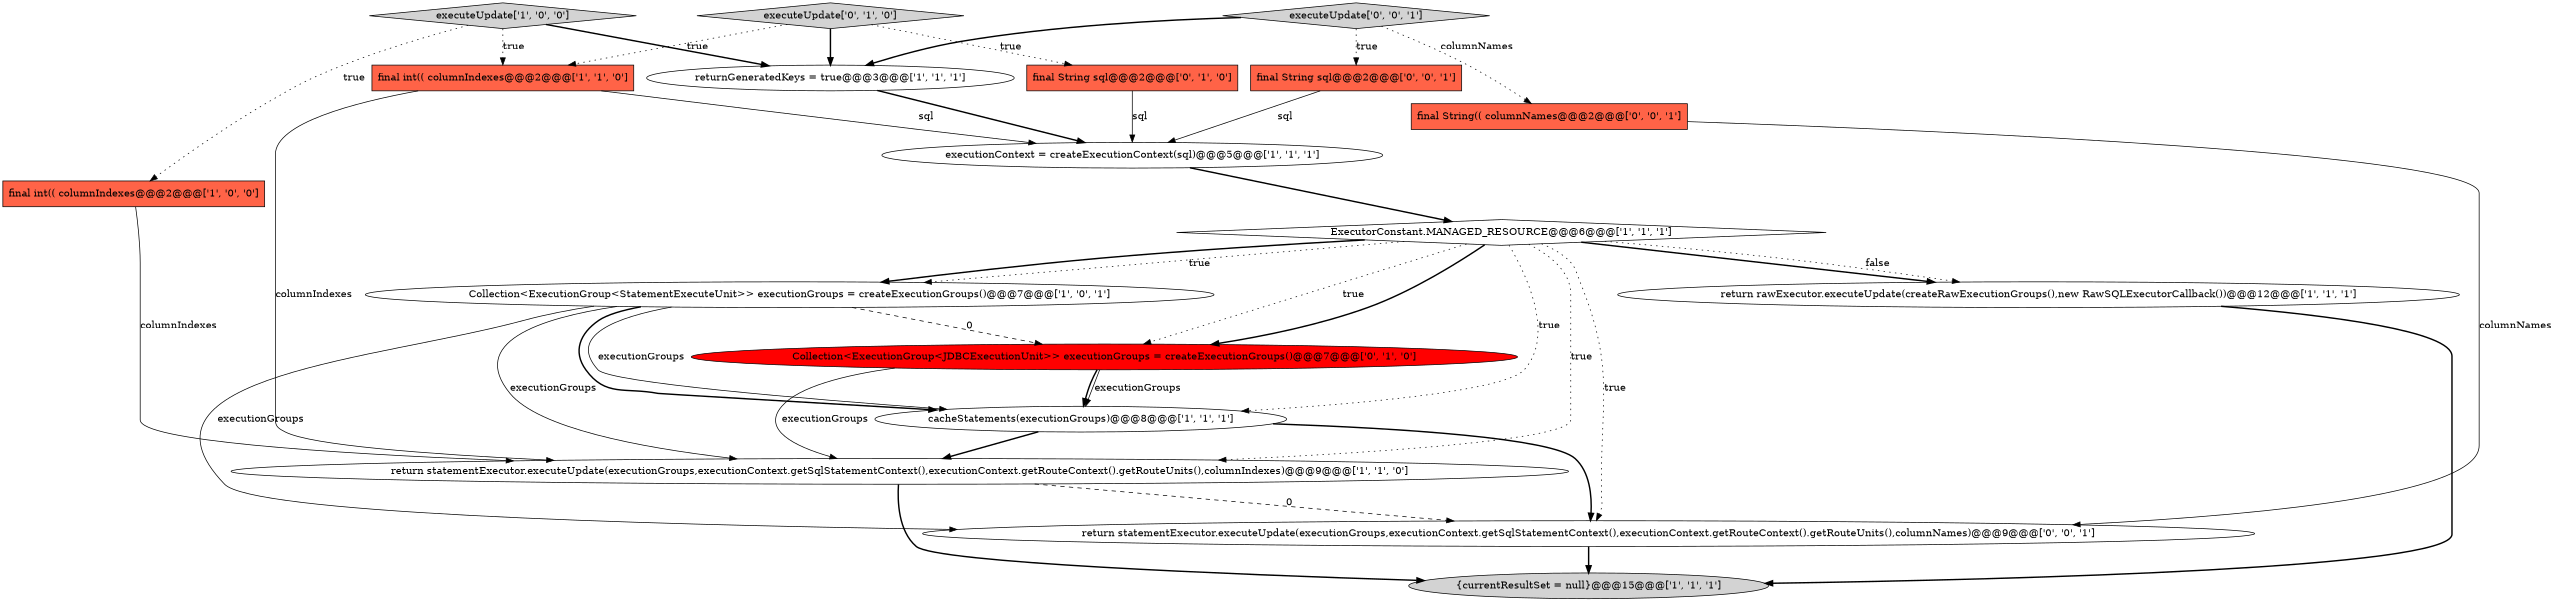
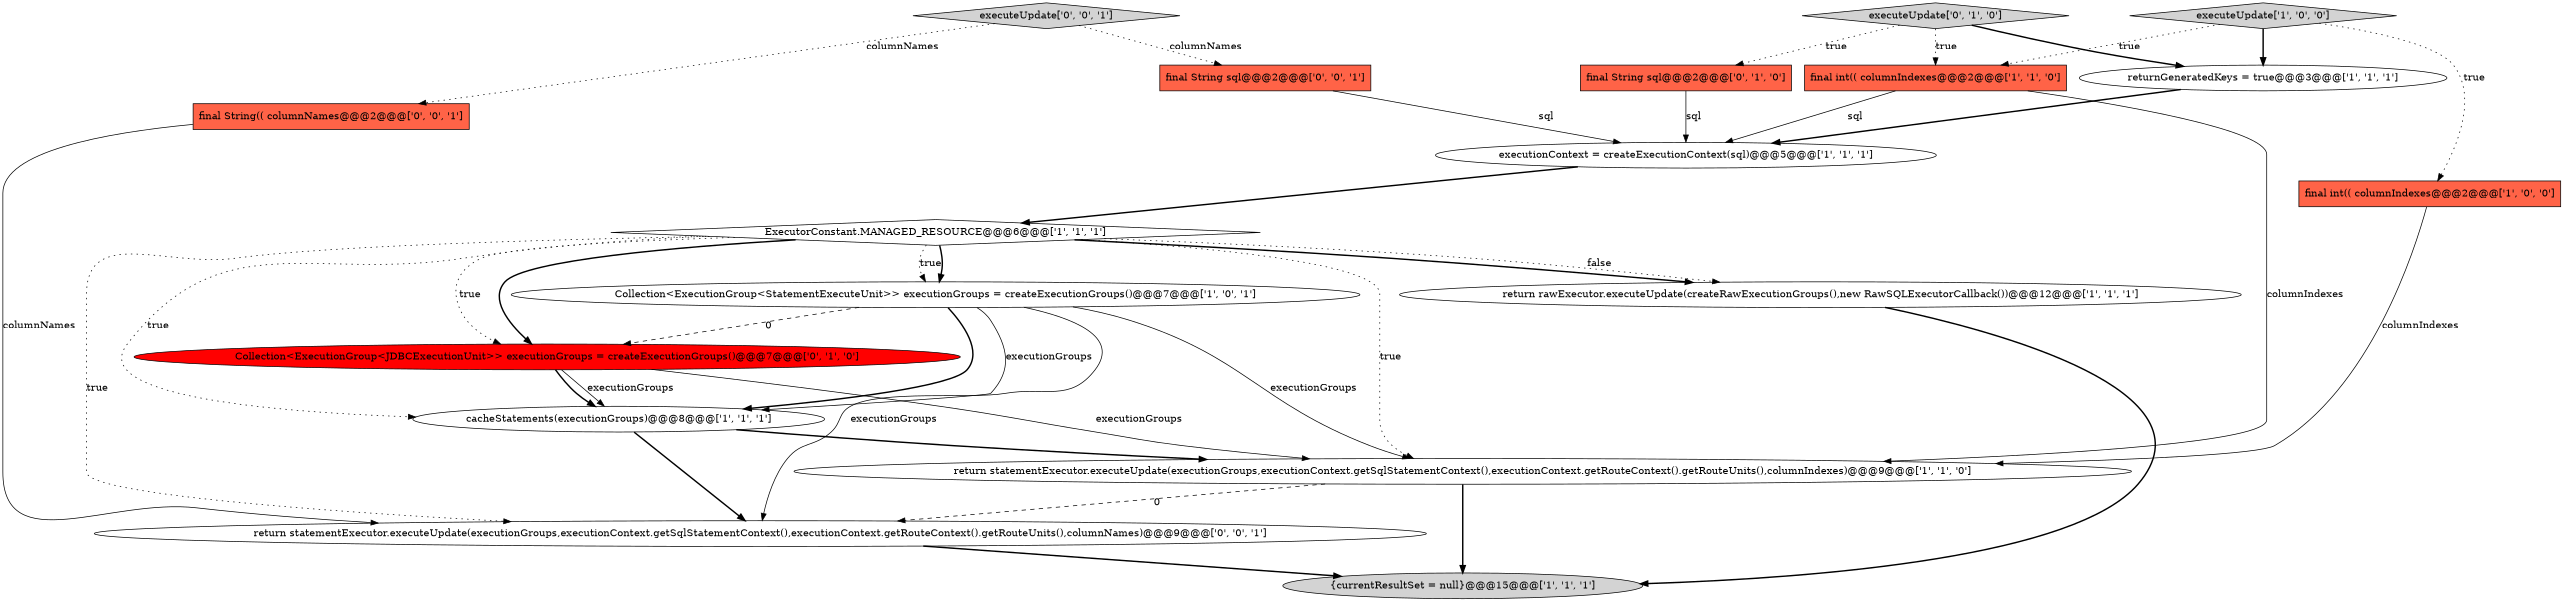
(1055, 29) -> none
(1367, 47) -> (1206, 47)
